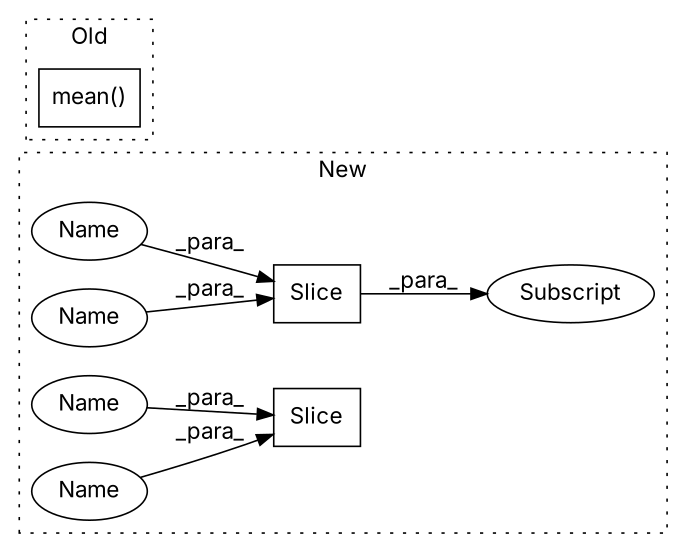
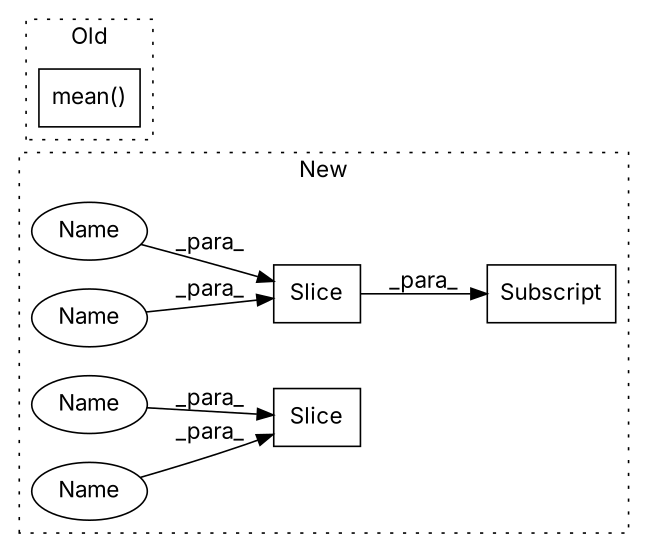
(571, 294) -> (551, 294)
